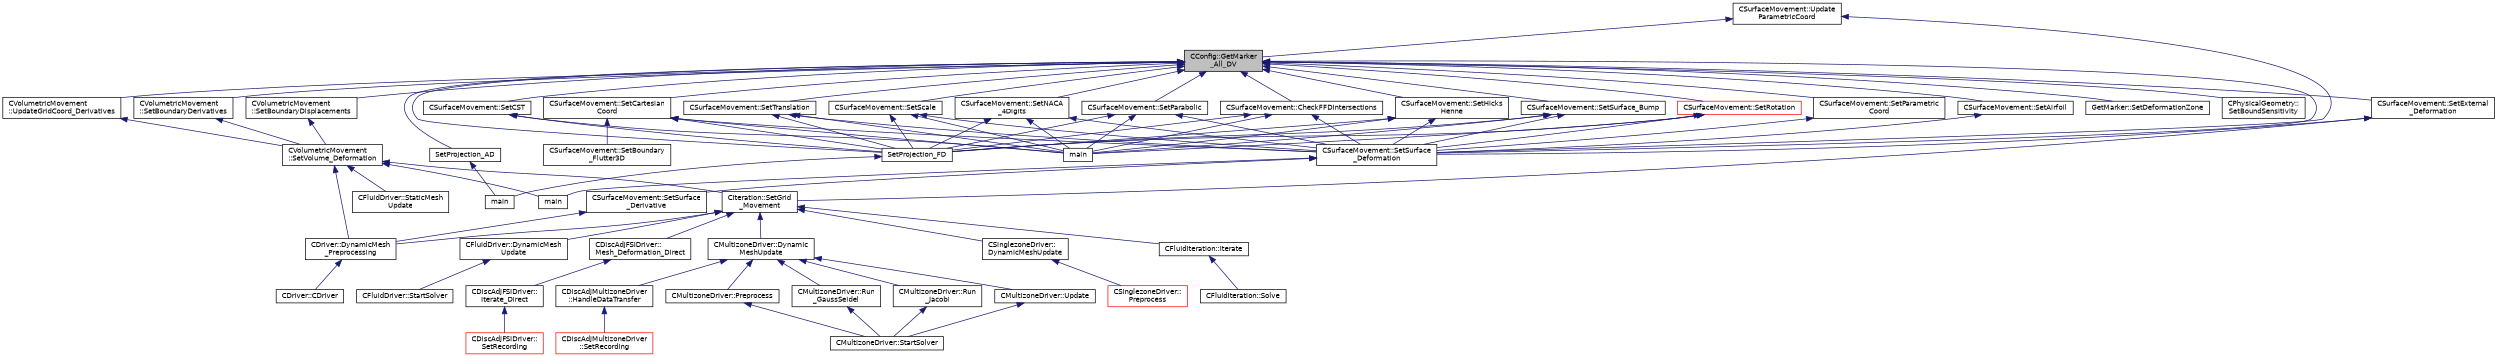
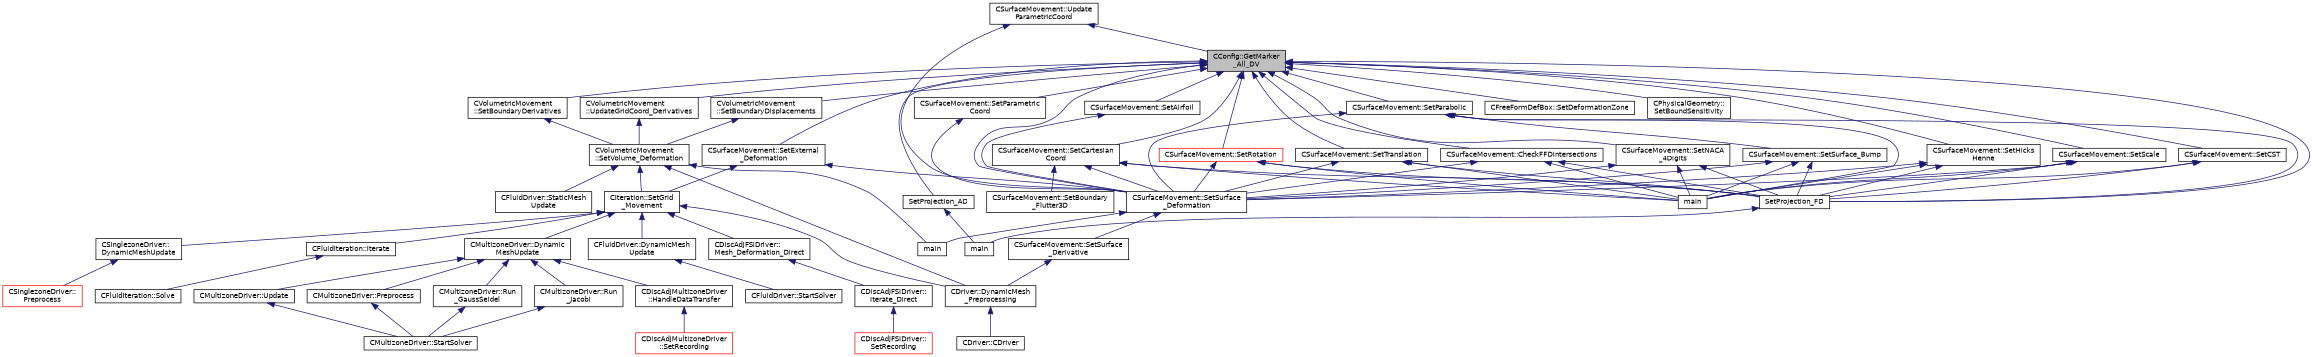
(1409, 84) -> (1613, 132)
(2148, 108) -> (1560, 108)
